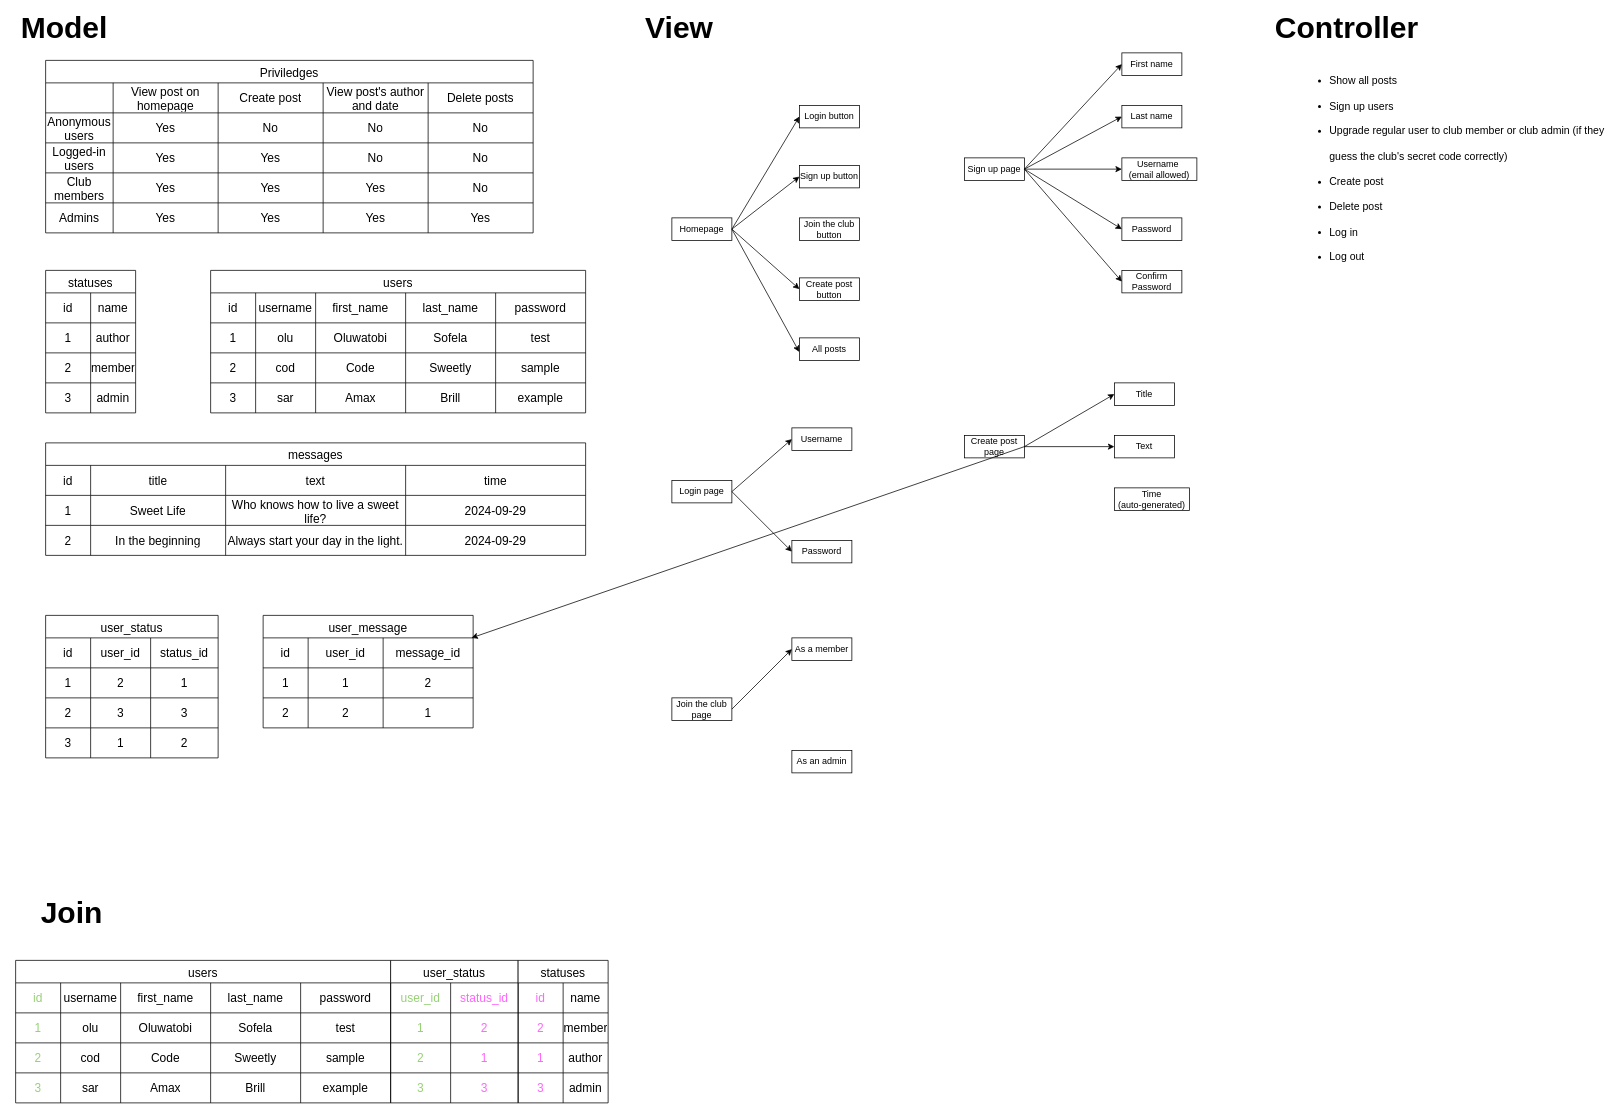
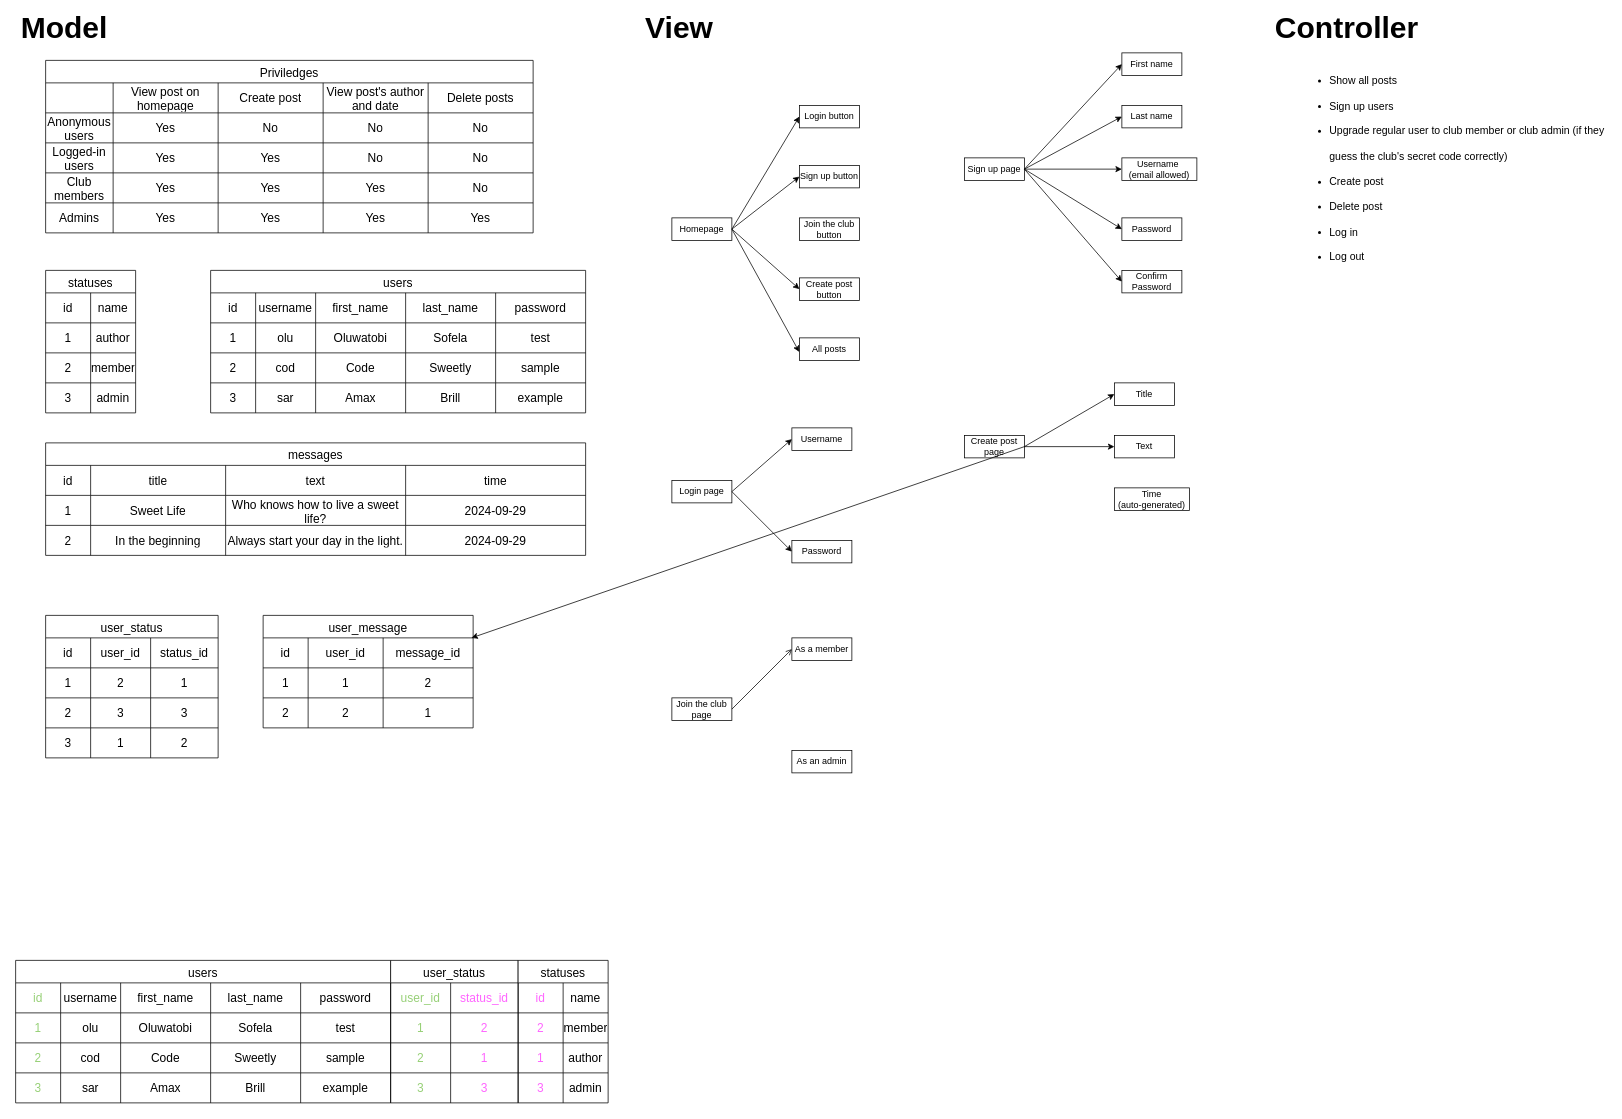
(787, 654) -> (788, 652)
(72, 912) -> none
